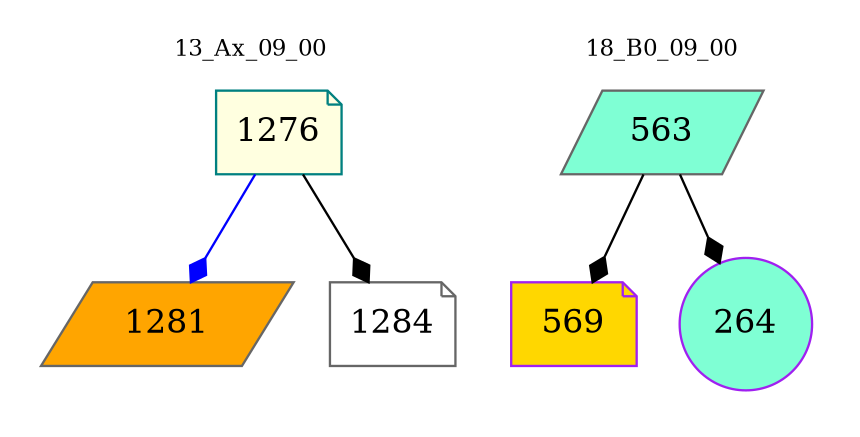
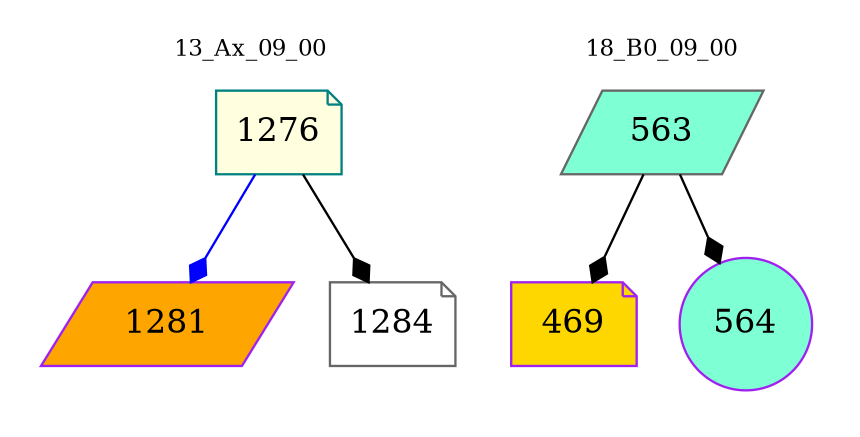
(167, 324) -> (167, 324)
(574, 324) -> (574, 324)
(746, 324) -> (746, 324)
